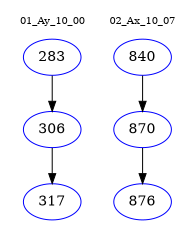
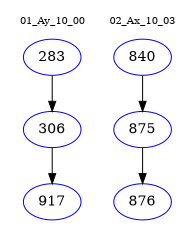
(143, 22) -> (143, 22)
(143, 130) -> (143, 130)
(52, 202) -> (52, 202)
